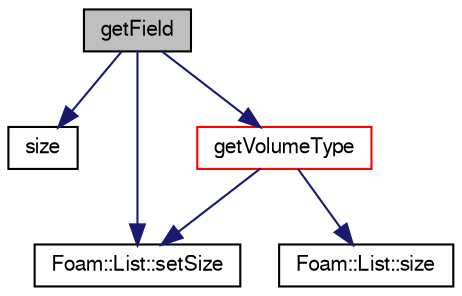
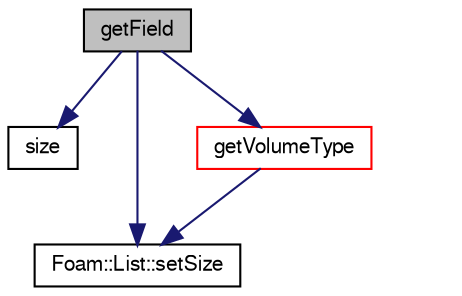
(366, 265) -> none
